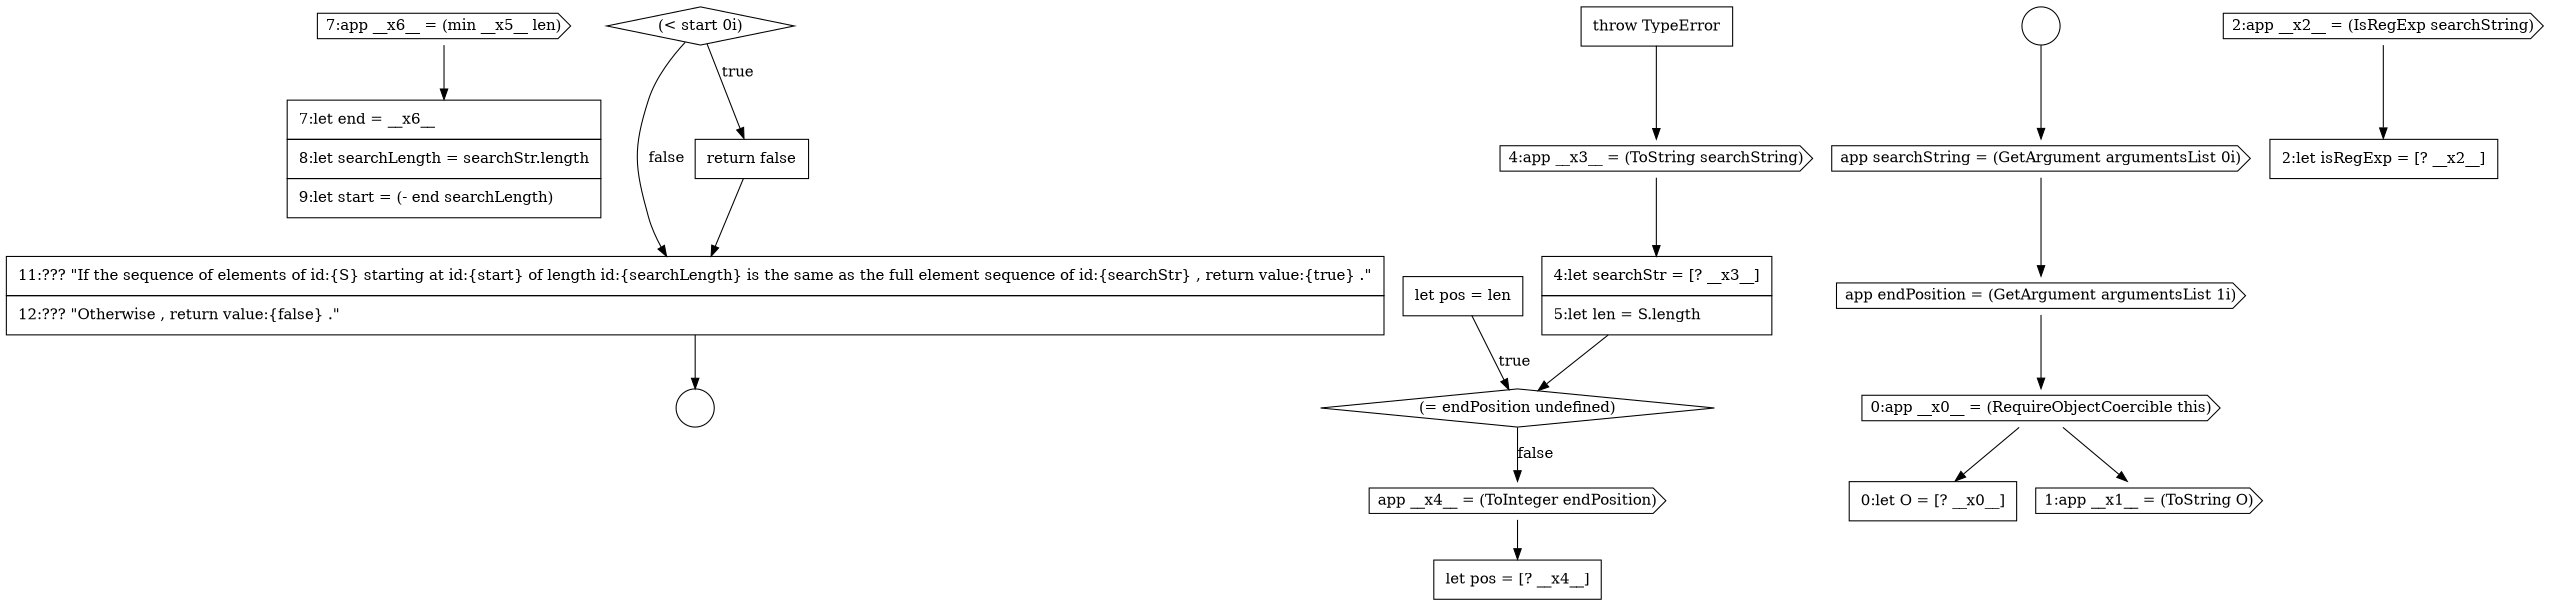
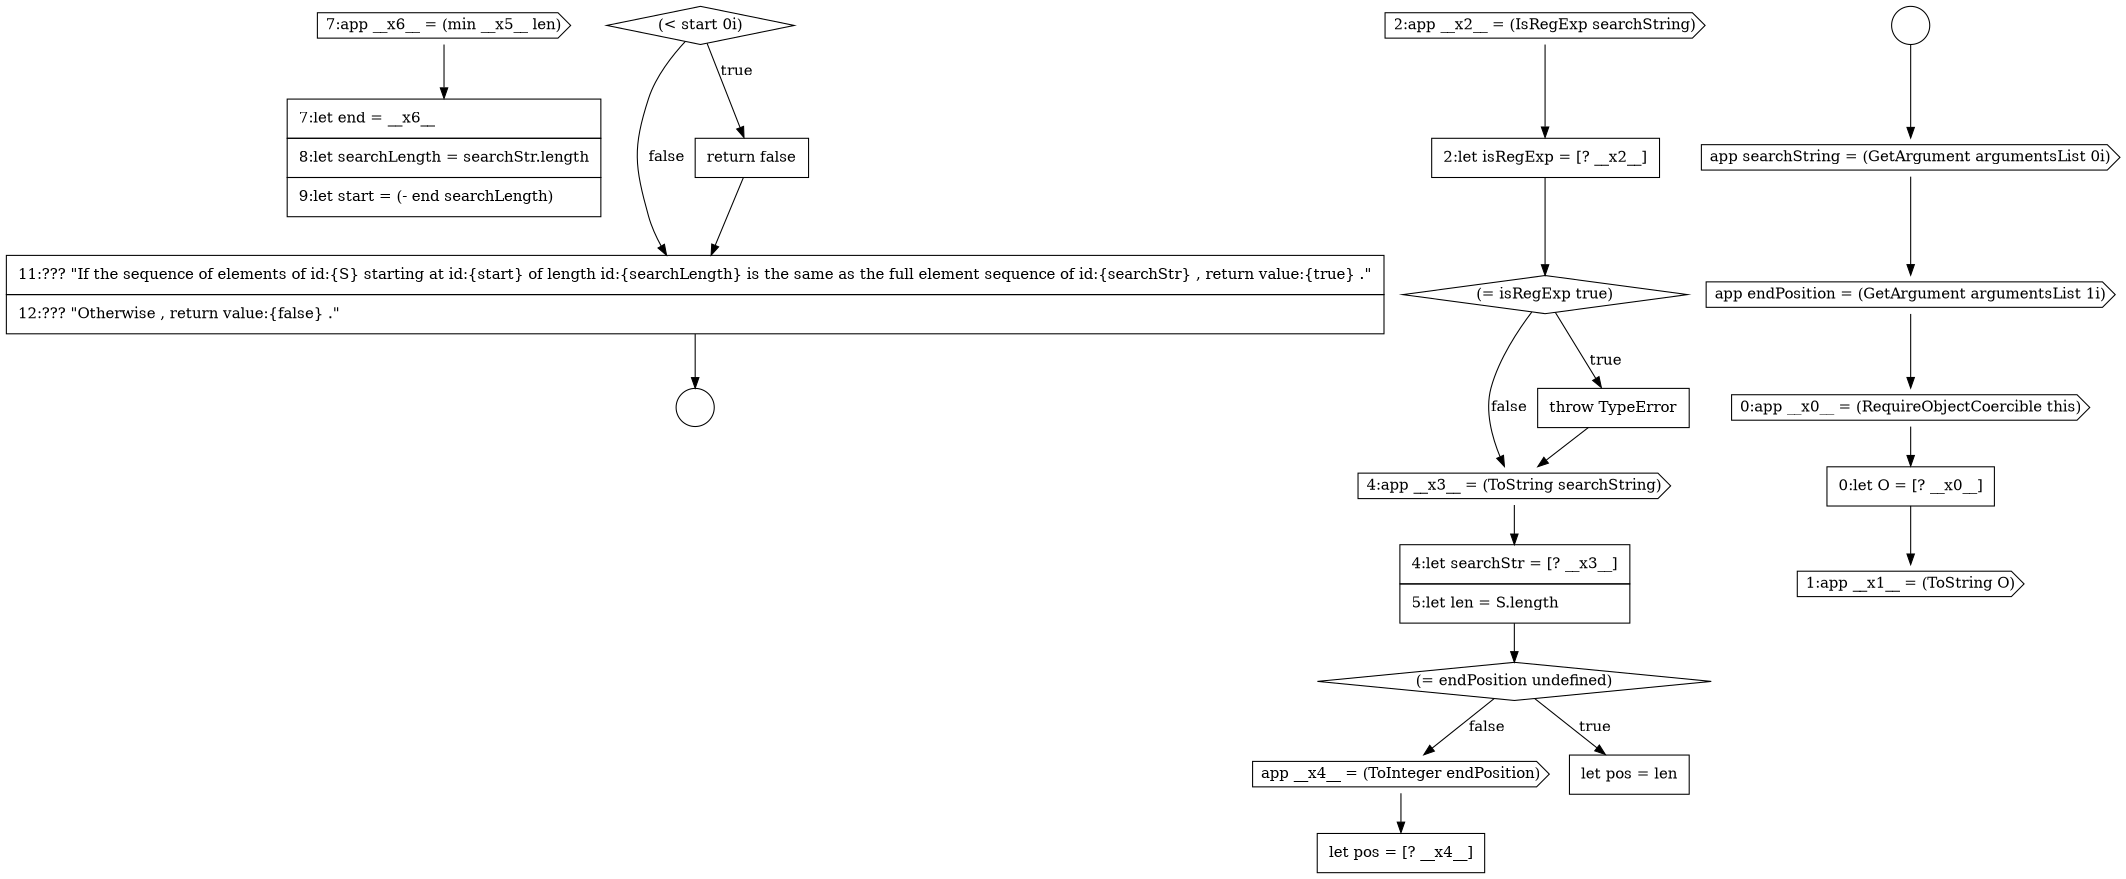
none -> (1545, 295)
(1488, 348) -> (1566, 723)
(2091, 451) -> (1911, 530)
